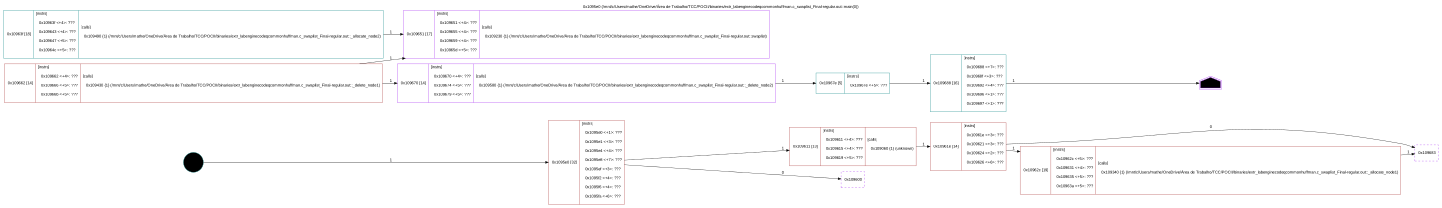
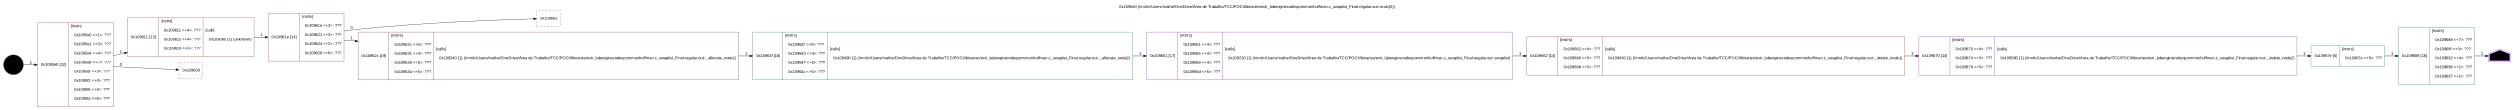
(381, 61) -> (1518, 56)
(1406, 155) -> (744, 56)
